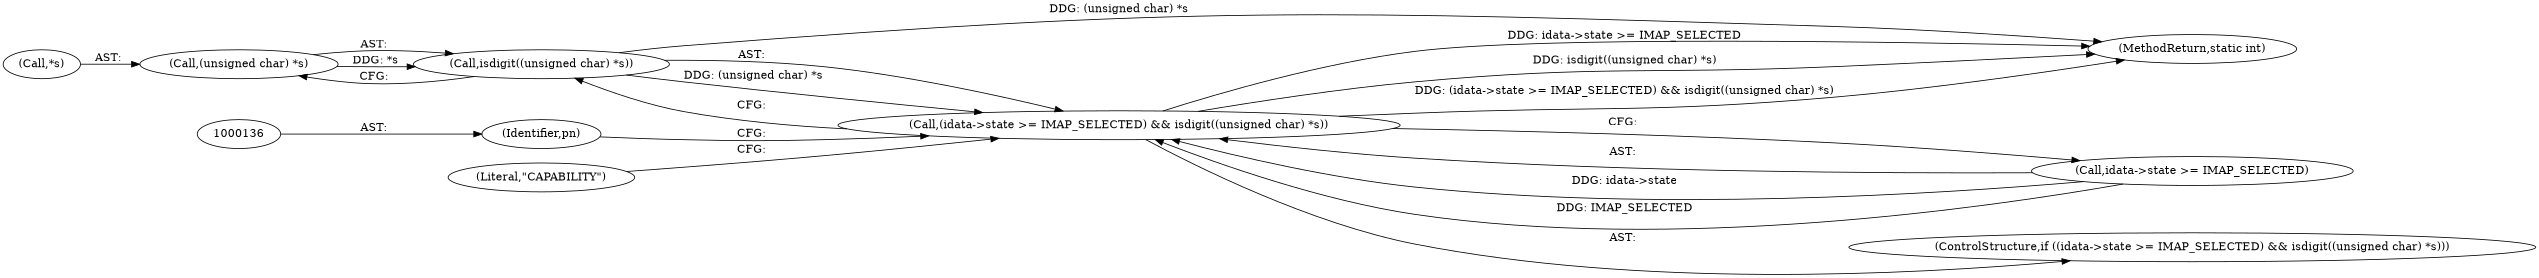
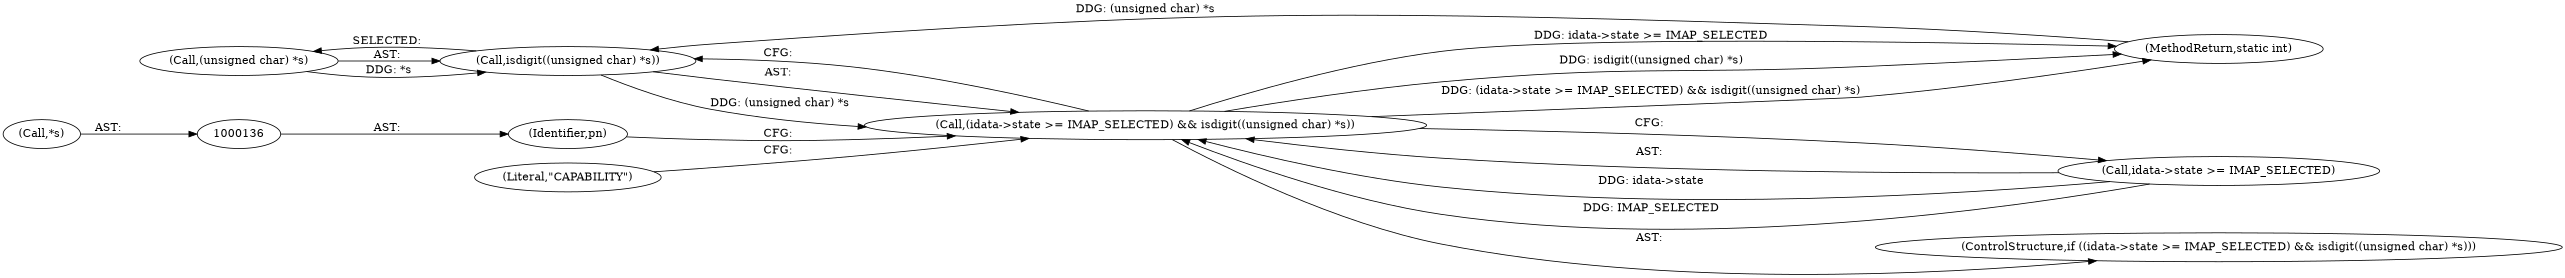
(1356, 15) -> (1393, 15)
(106, 64) -> (135, 134)
(376, 77) -> (389, 41)
